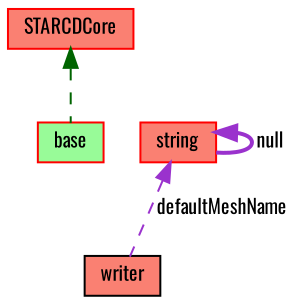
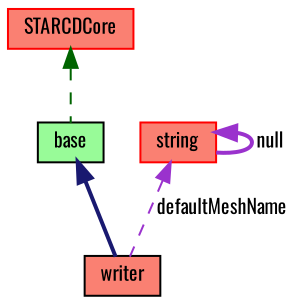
(71, 142) -> (71, 142)
none -> (100, 219)
